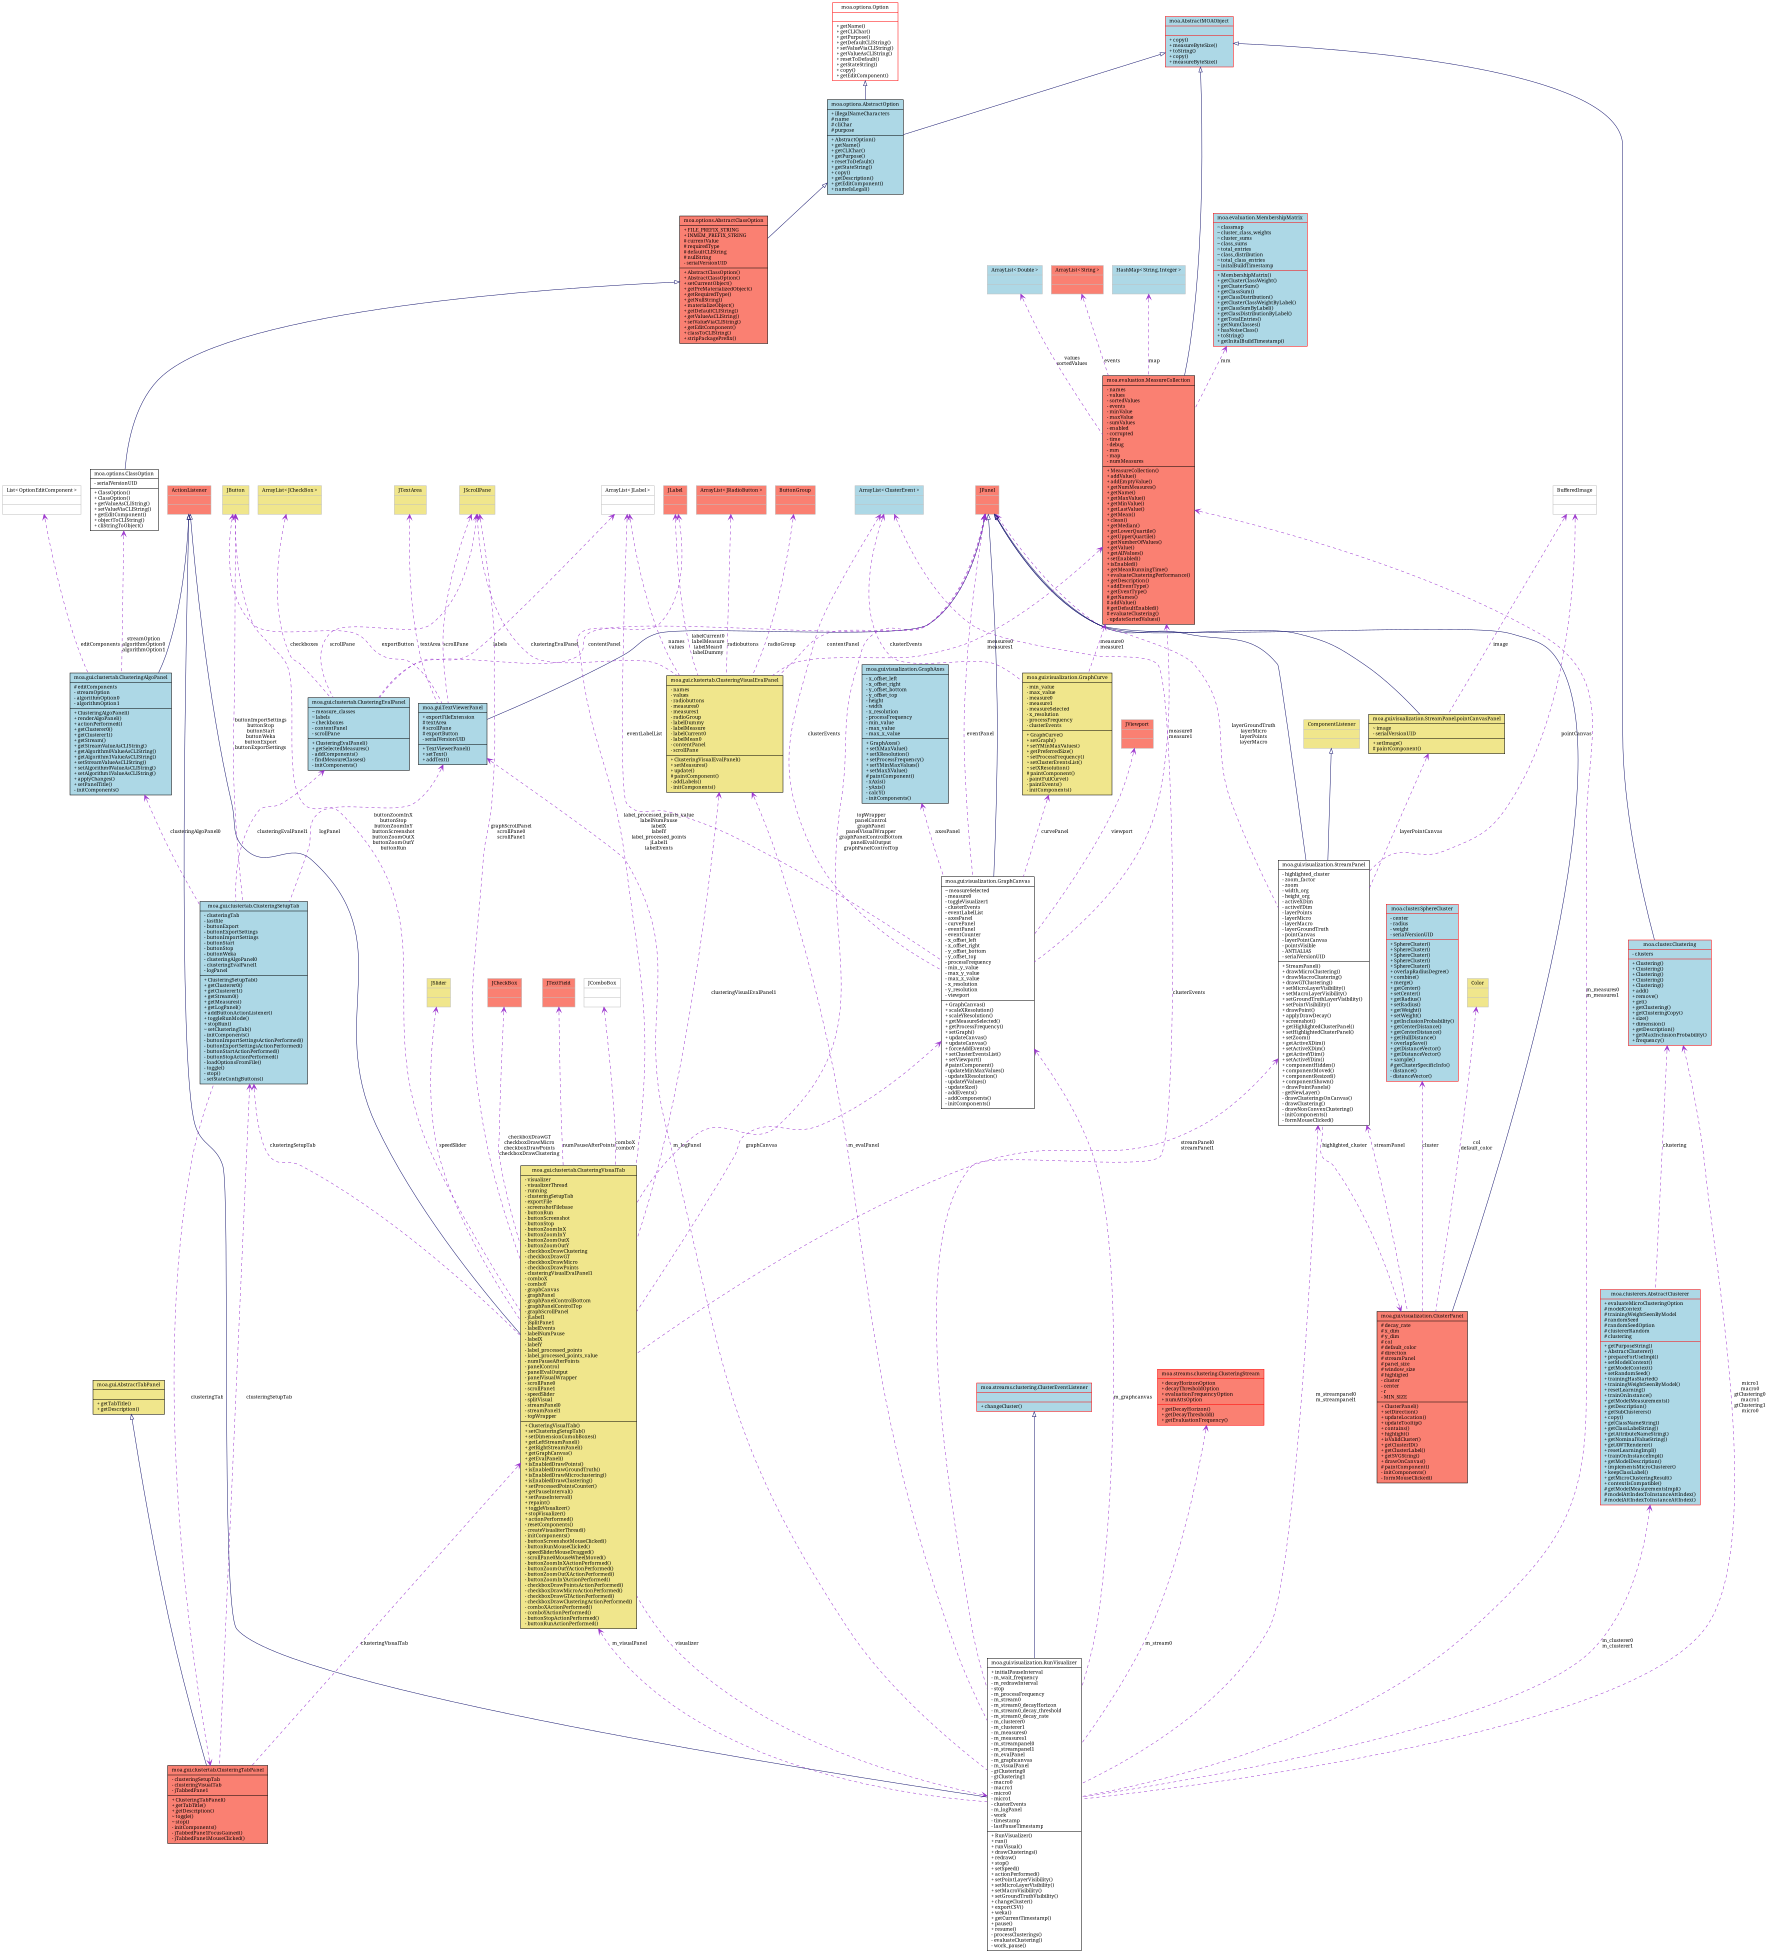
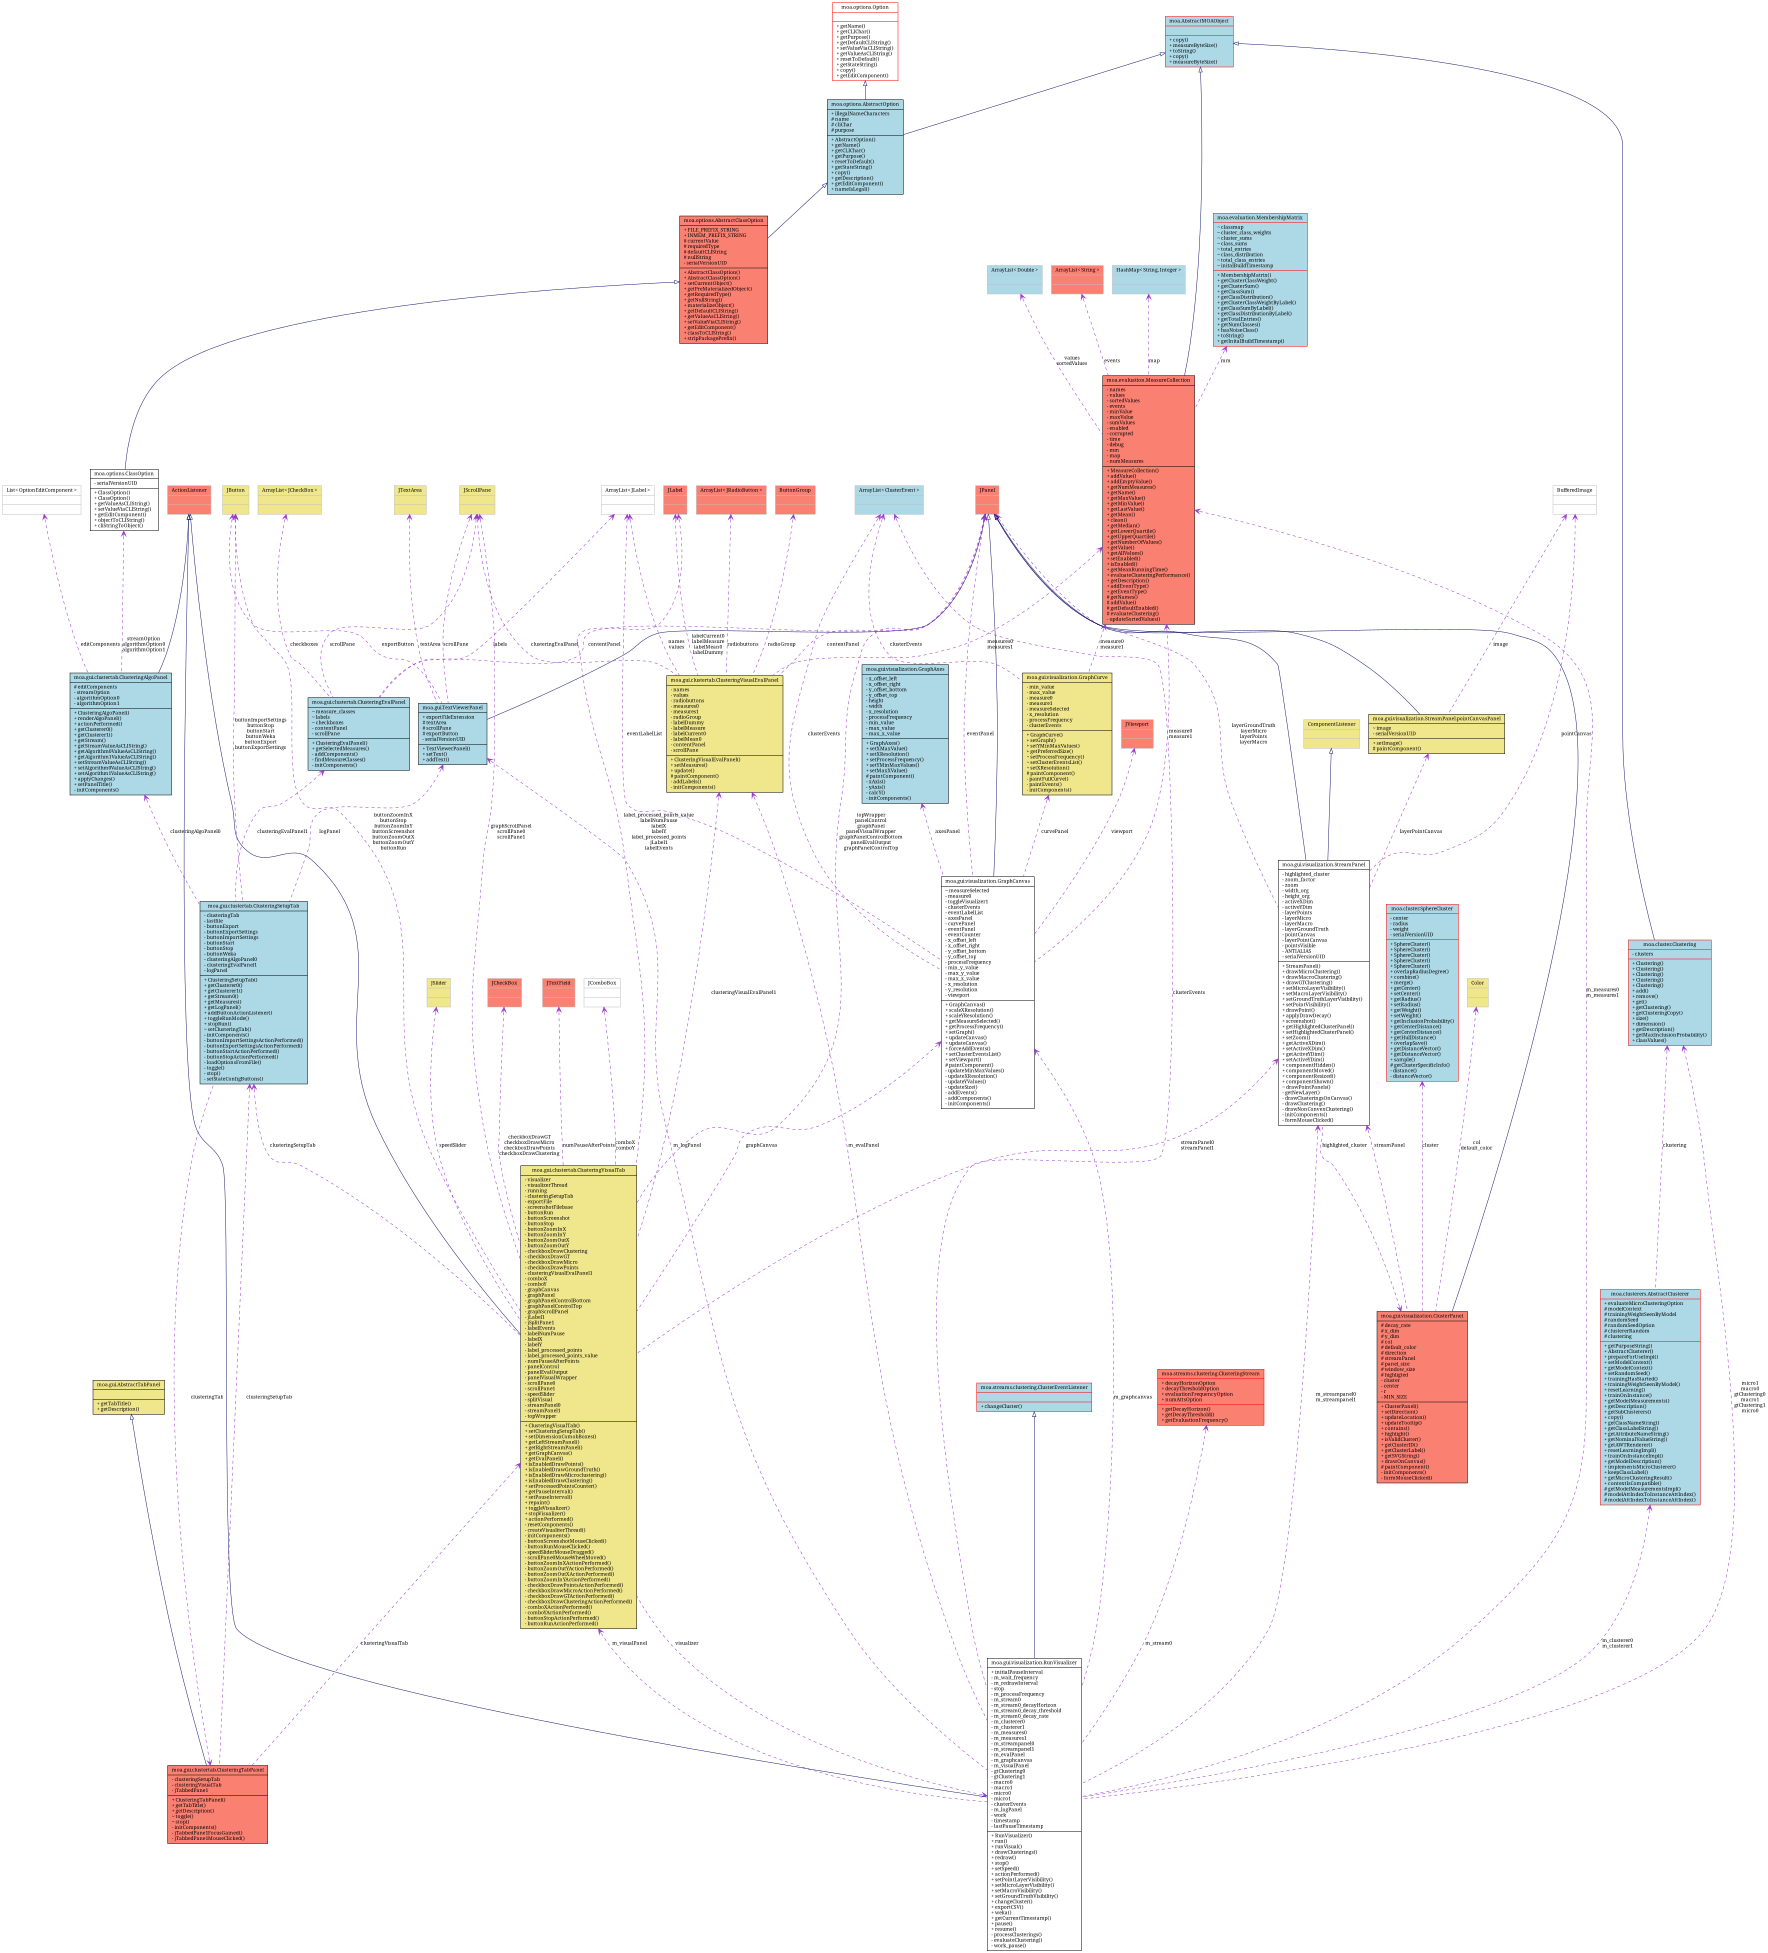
(1648, 1040) -> (1650, 1040)
